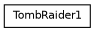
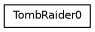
(47, 16) -> (47, 16)
